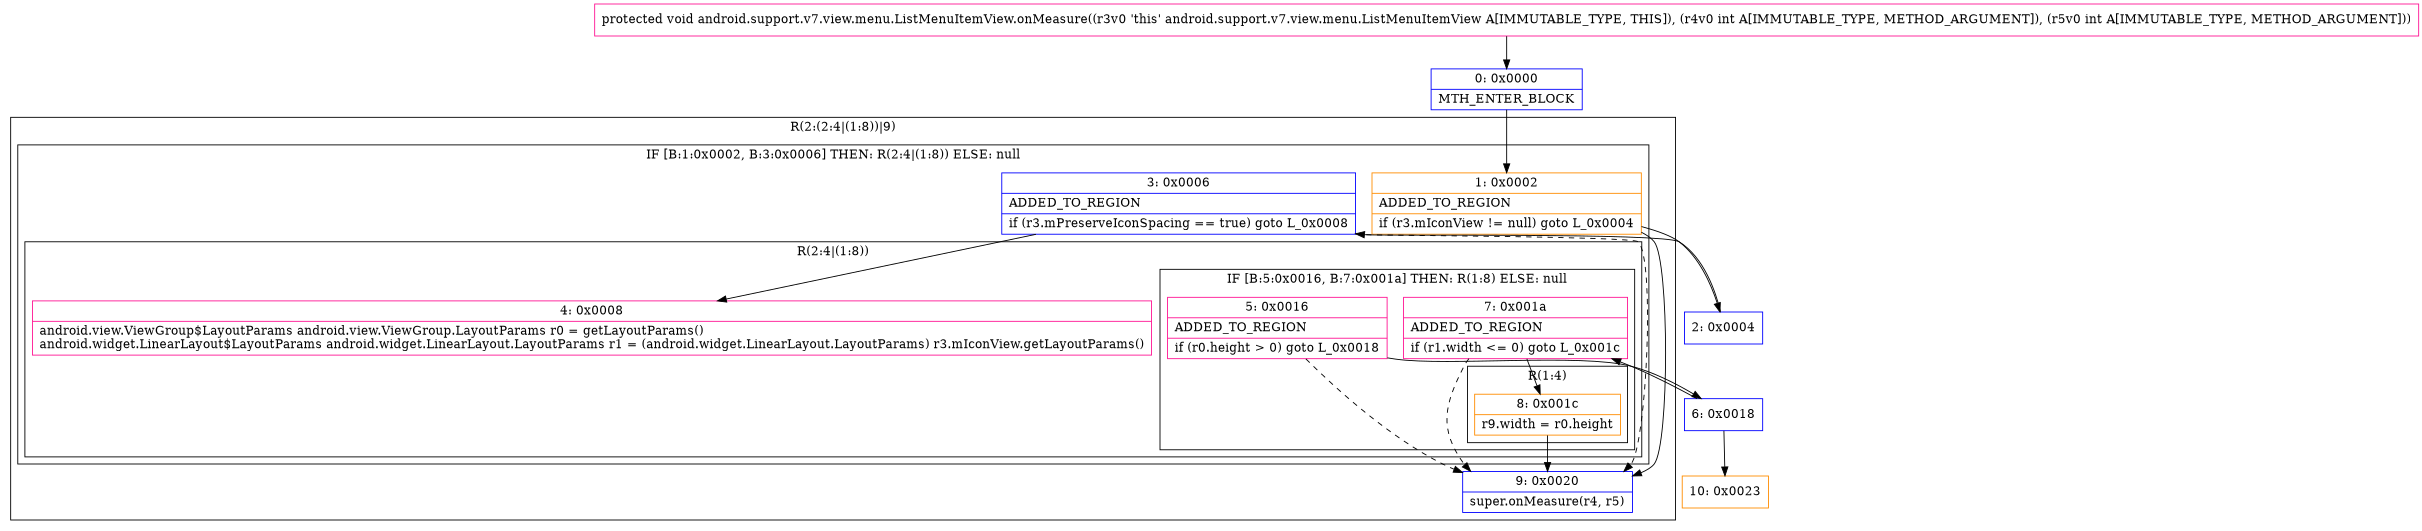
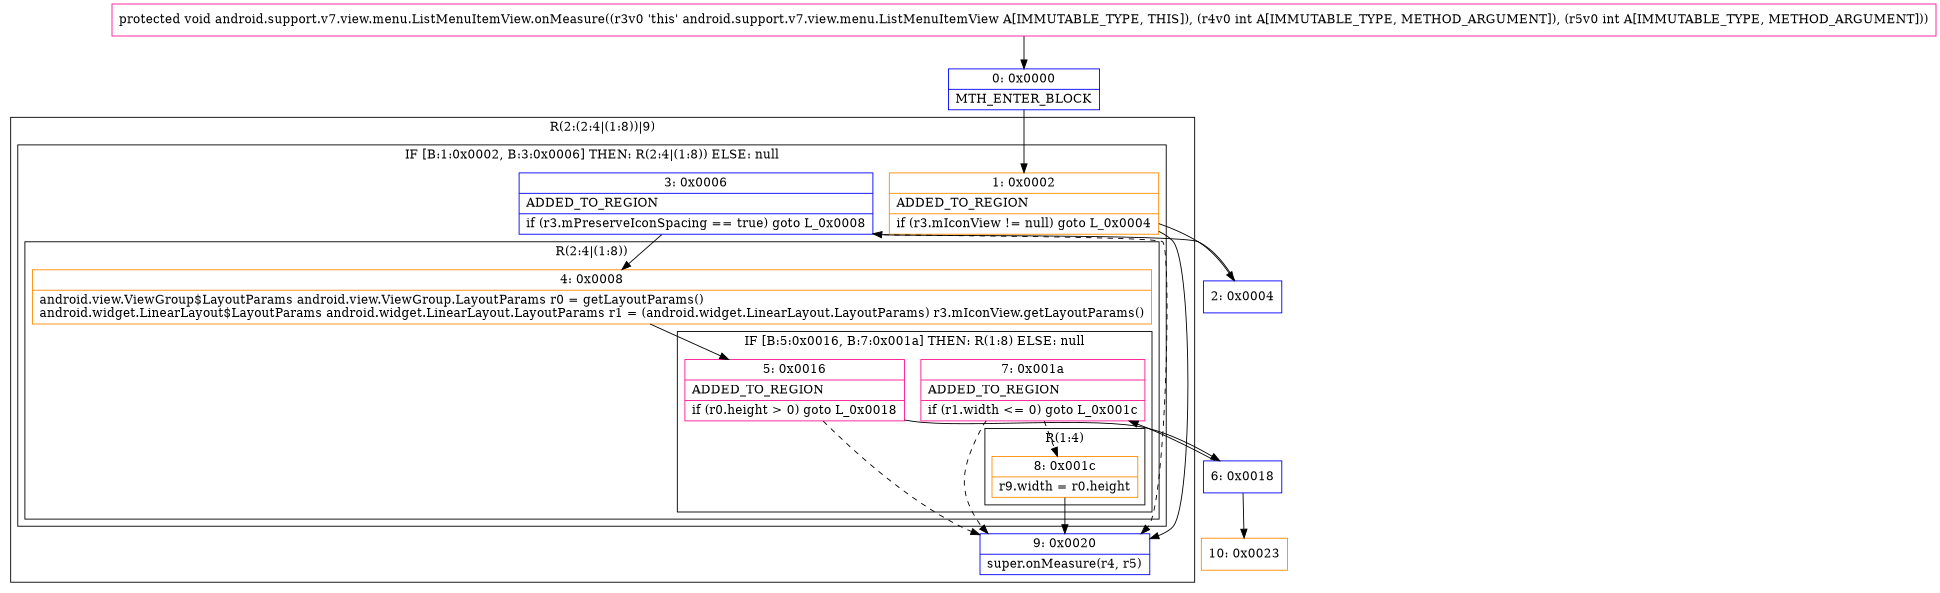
(592, 328) -> (592, 297)
none -> (685, 340)
(1532, 372) -> (1049, 434)
